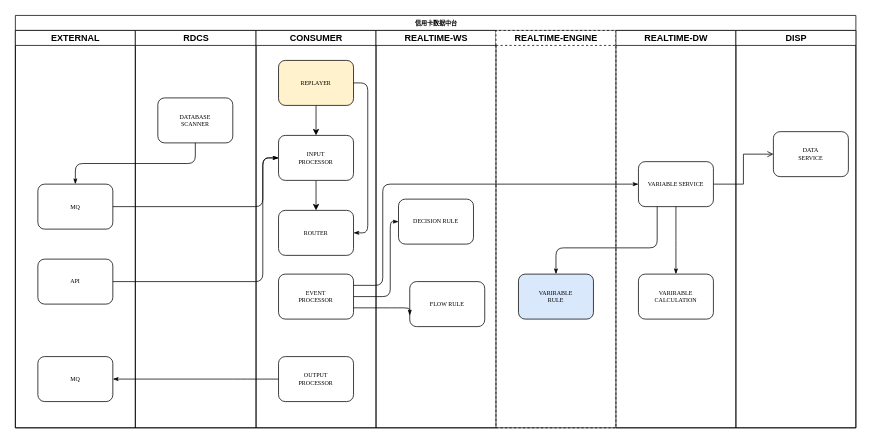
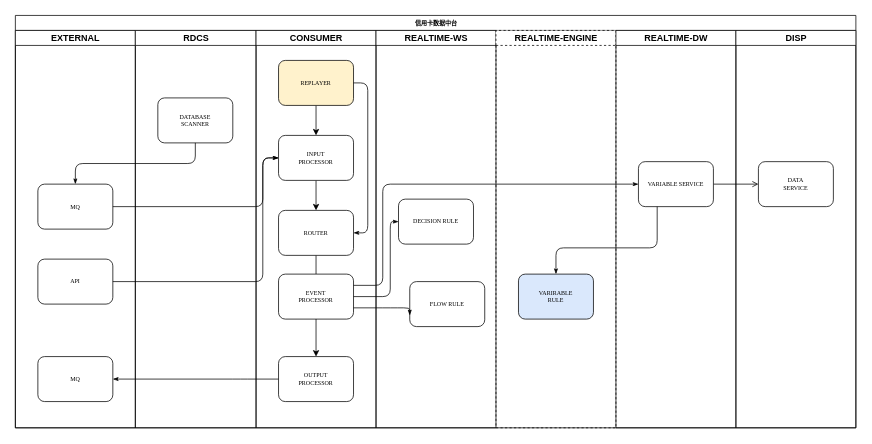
(811, 154) -> (796, 184)
(676, 268) -> none
(676, 297) -> none
none -> (316, 350)
